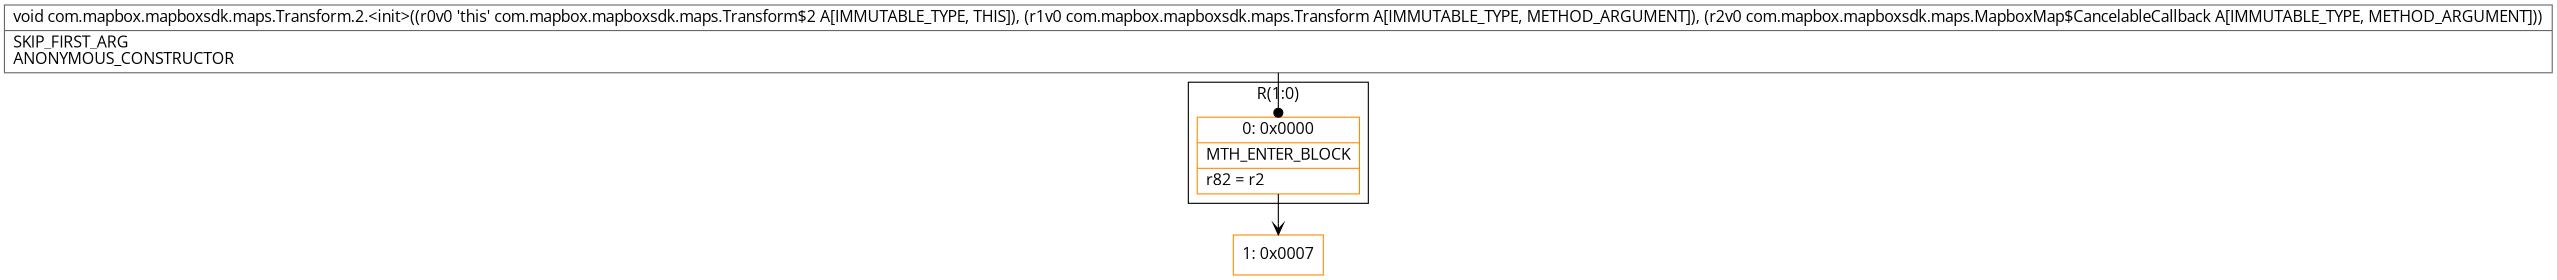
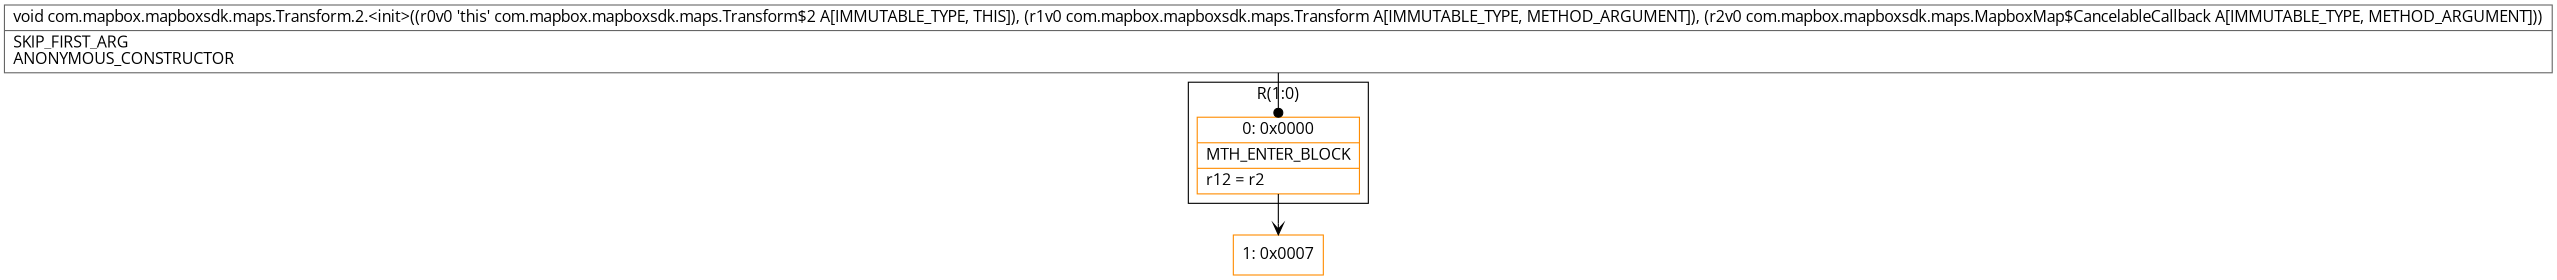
(1236, 181) -> (1236, 181)
